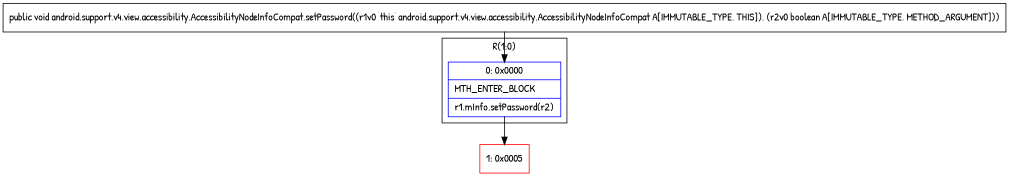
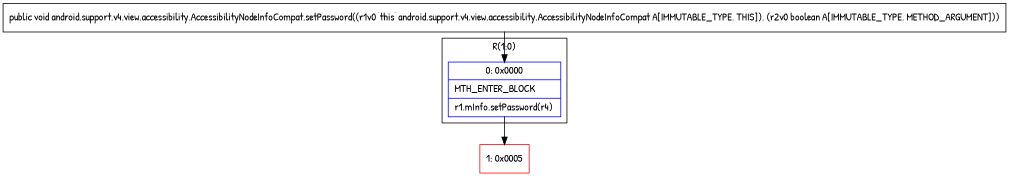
(505, 107) -> (504, 107)
